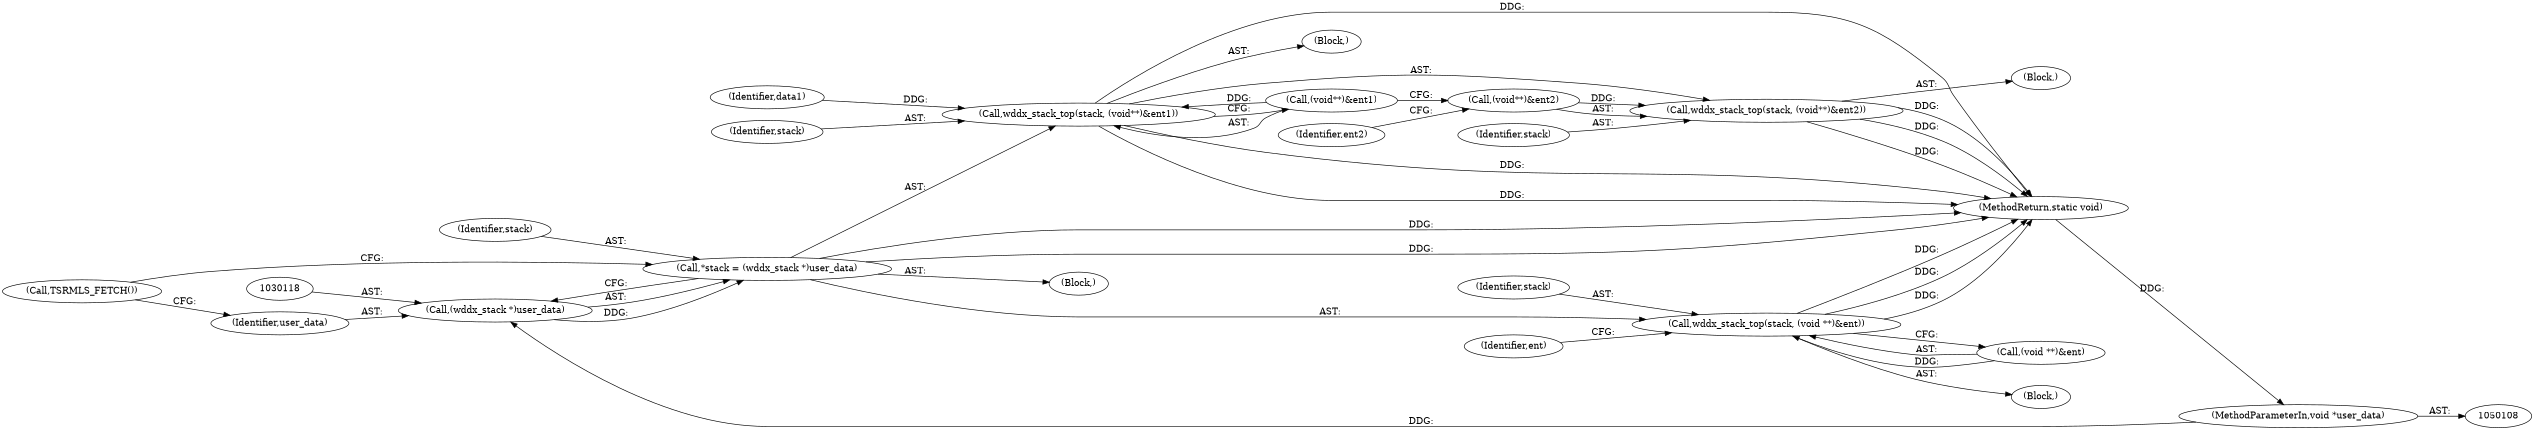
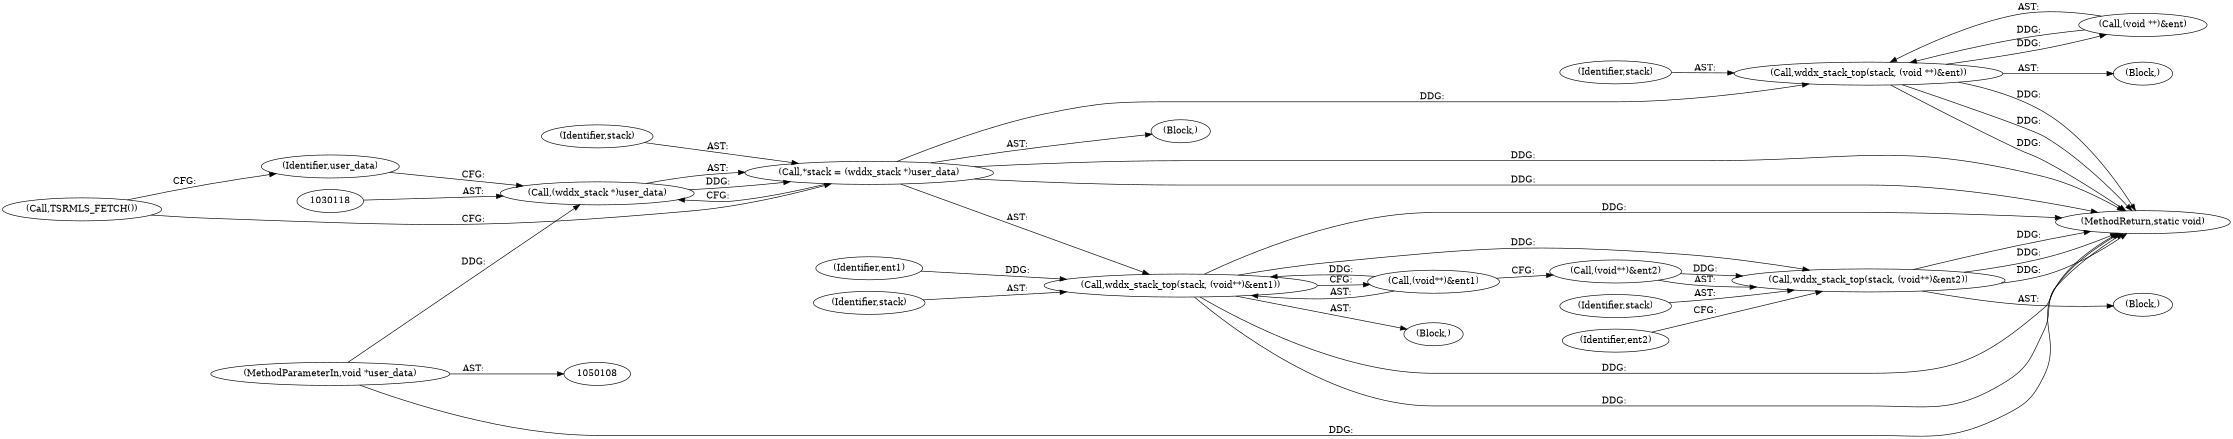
(1423, 71) -> (1525, 243)
(767, 97) -> (869, 268)
(1417, 119) -> (1734, 313)
(2167, 310) -> (1294, 435)
(374, 312) -> (475, 175)
(1332, 312) -> (1434, 97)
(1928, 335) -> (2030, 44)
(1514, 346) -> none
